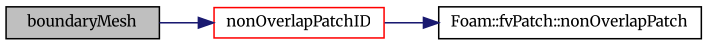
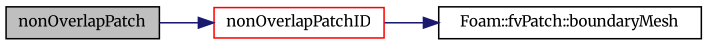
(83, 23) -> (83, 23)
(570, 23) -> (570, 23)
